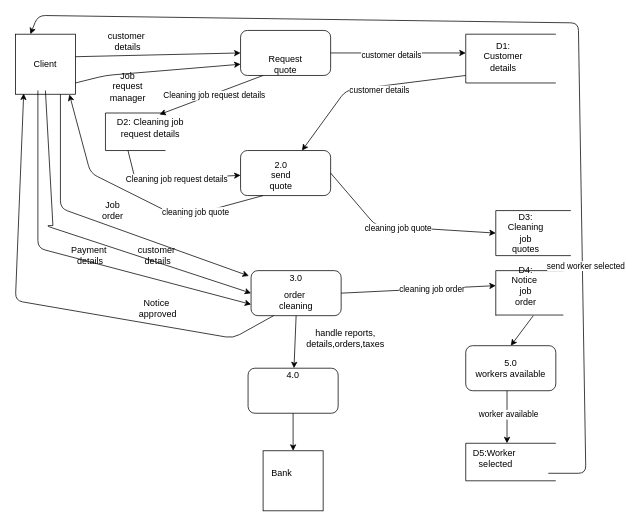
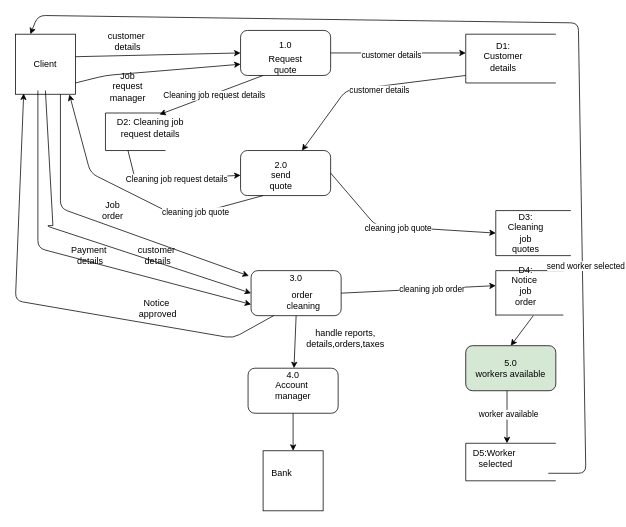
none -> (285, 45)
(296, 300) -> (303, 300)
(510, 368) -> (510, 368)
none -> (293, 390)
